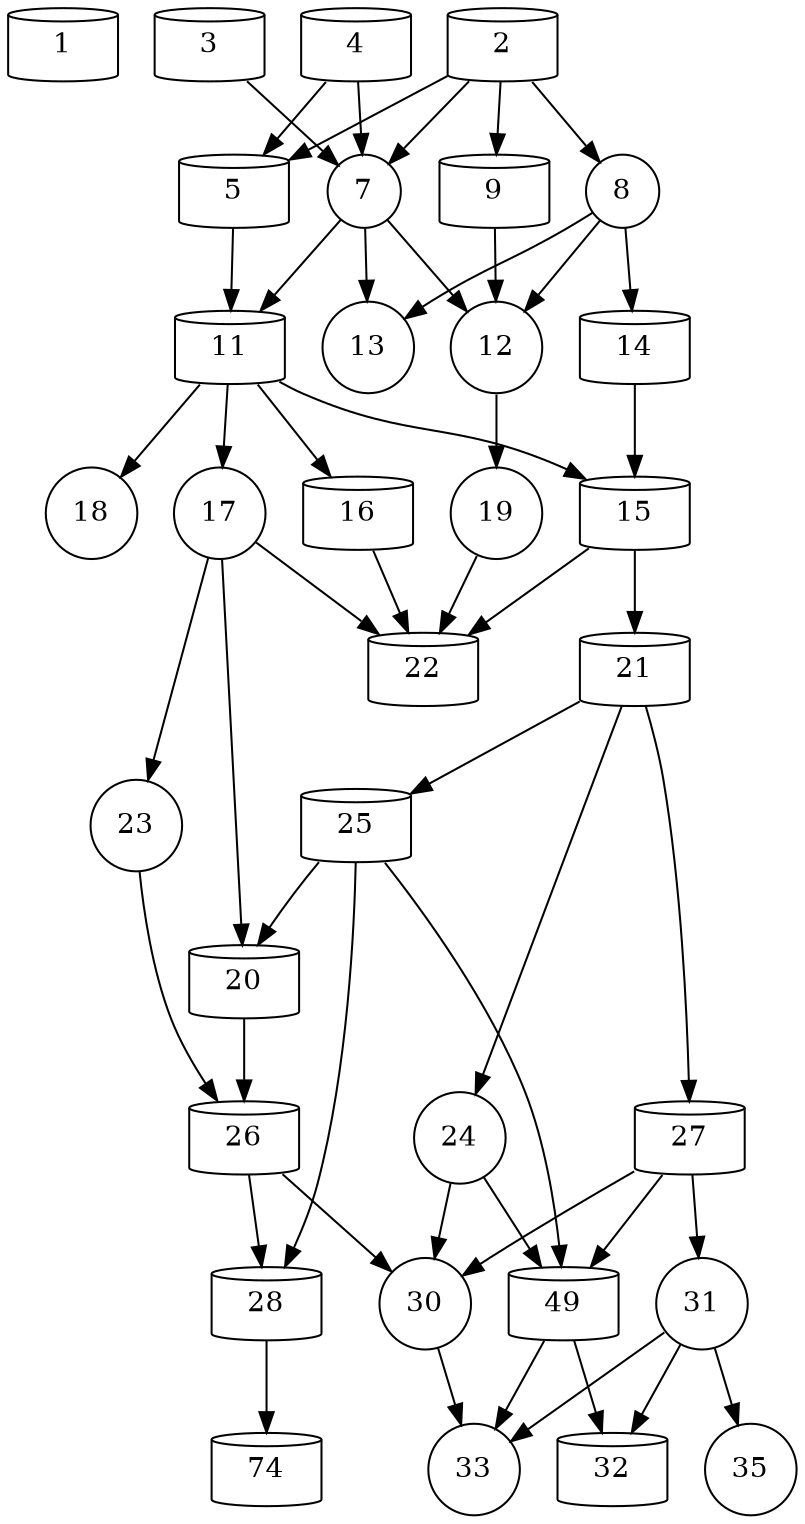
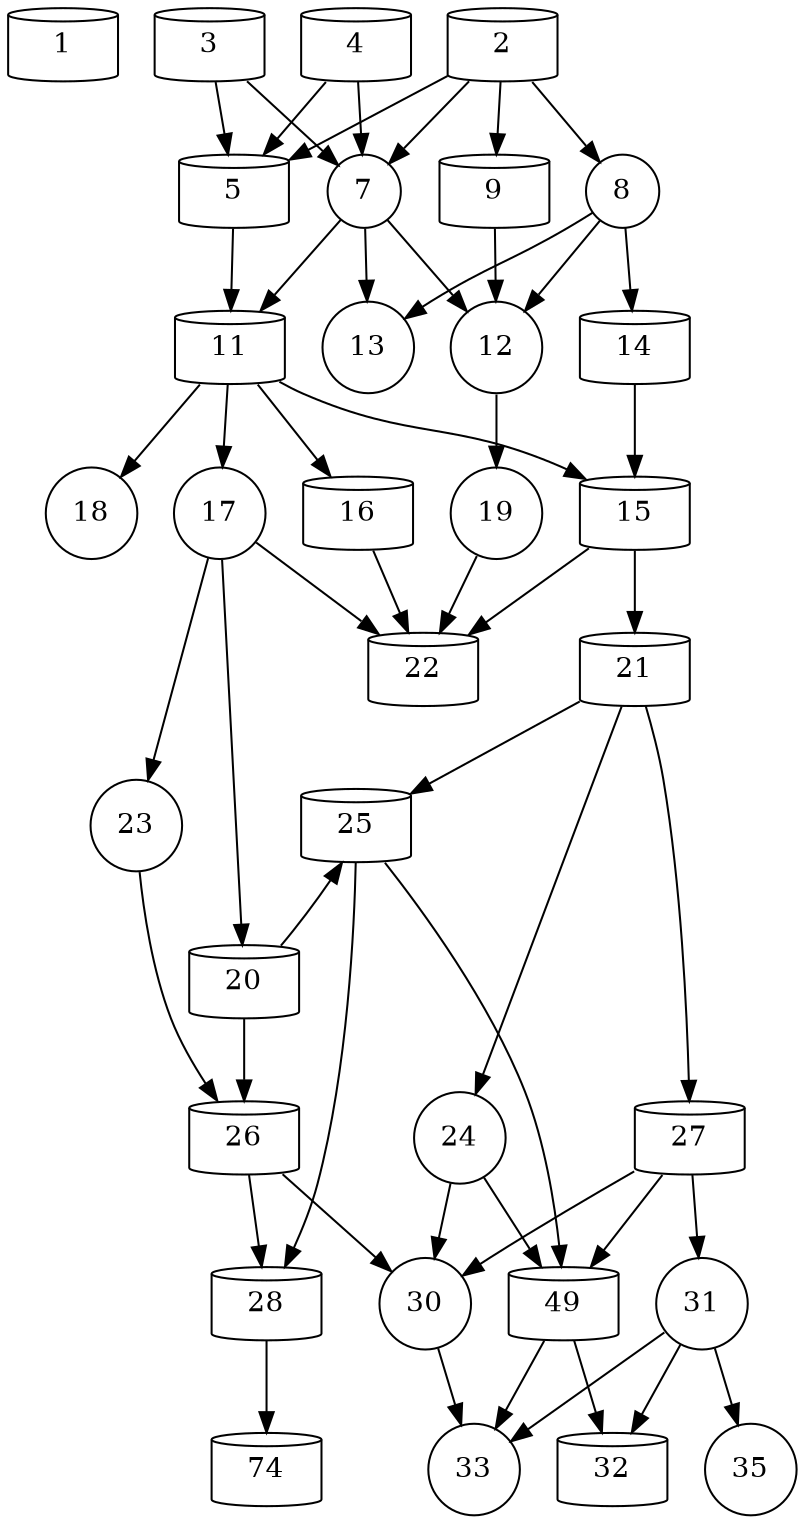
none -> (220, 108)
(293, 894) -> (306, 914)
